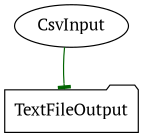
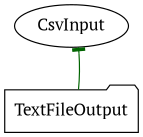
(64, 65) -> (79, 71)
